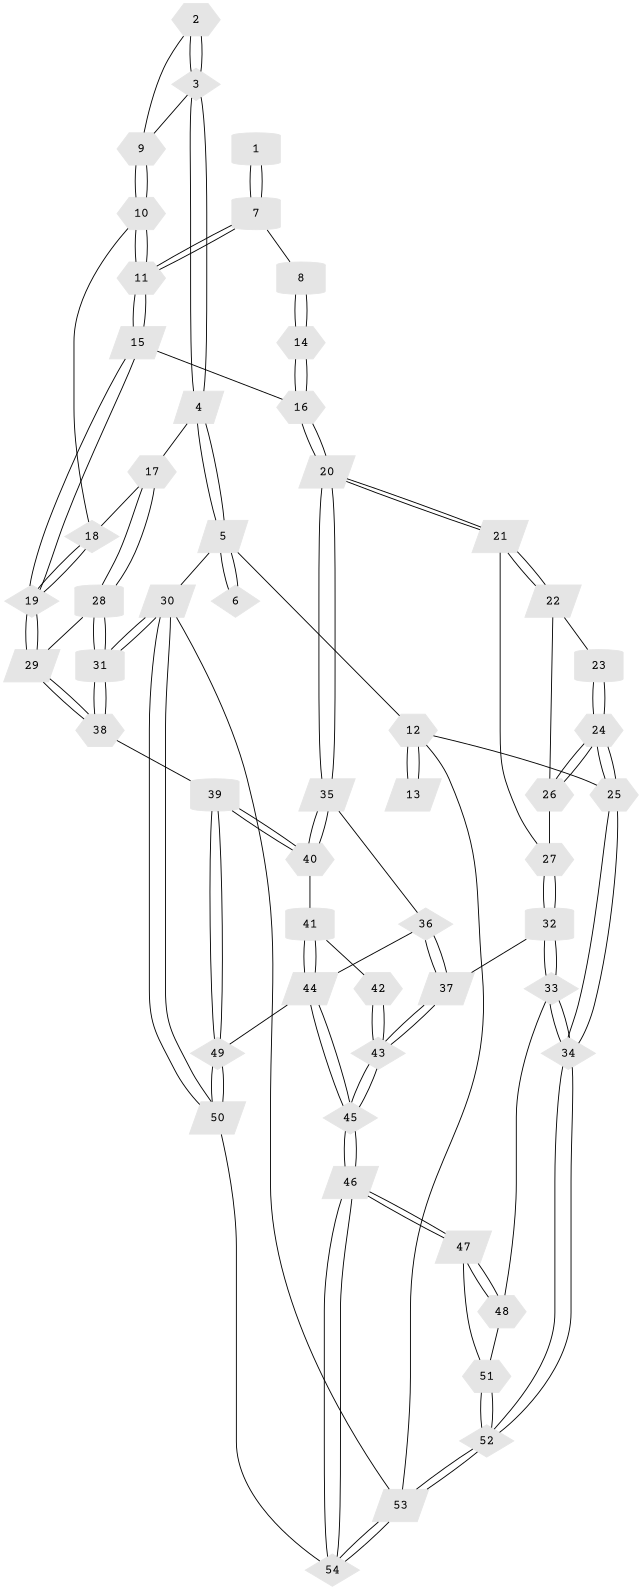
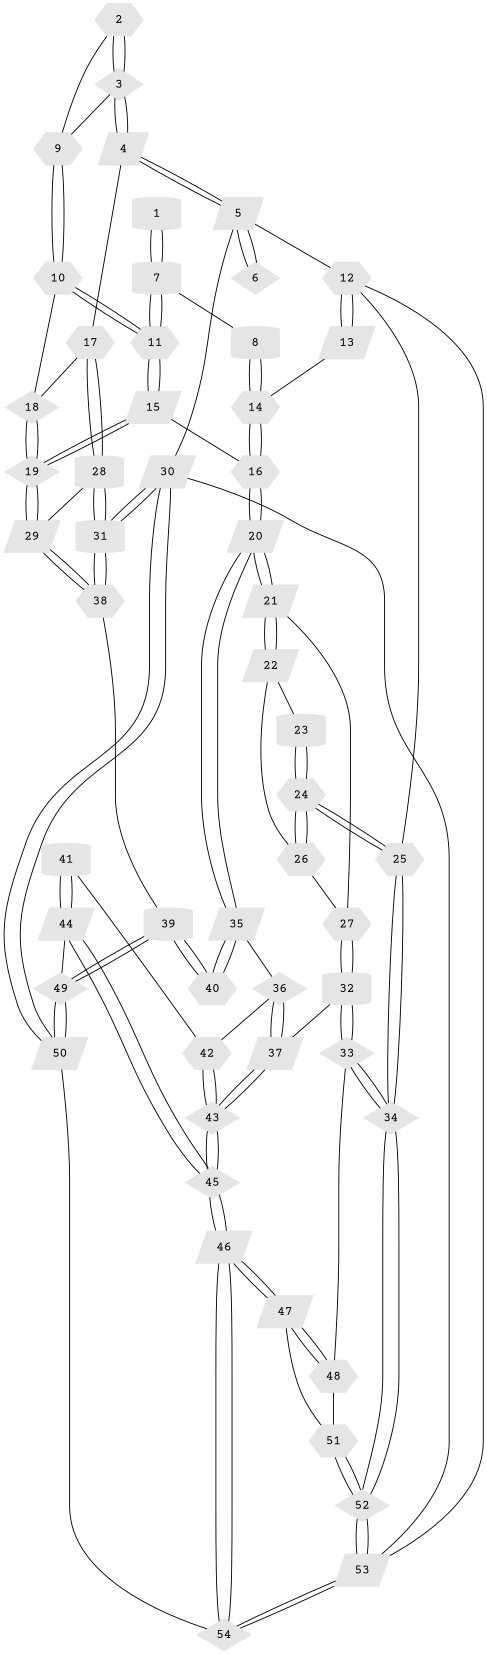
none -> (298, 377)
(310, 892) -> none
(375, 952) -> (245, 1019)
